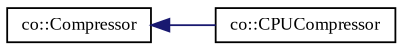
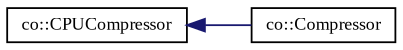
(193, 25) -> (228, 25)
